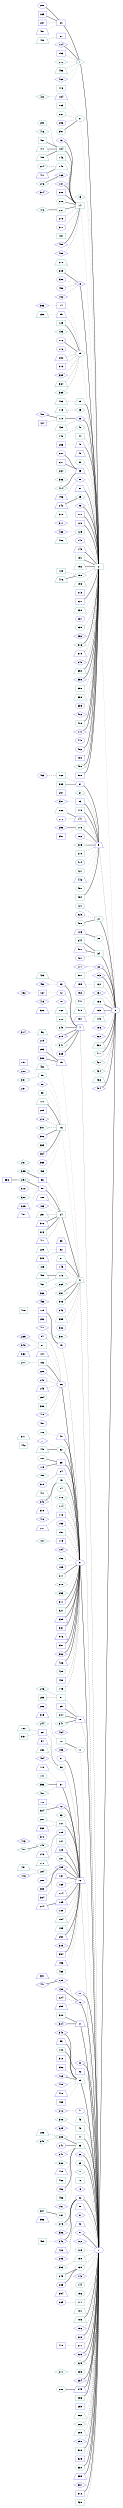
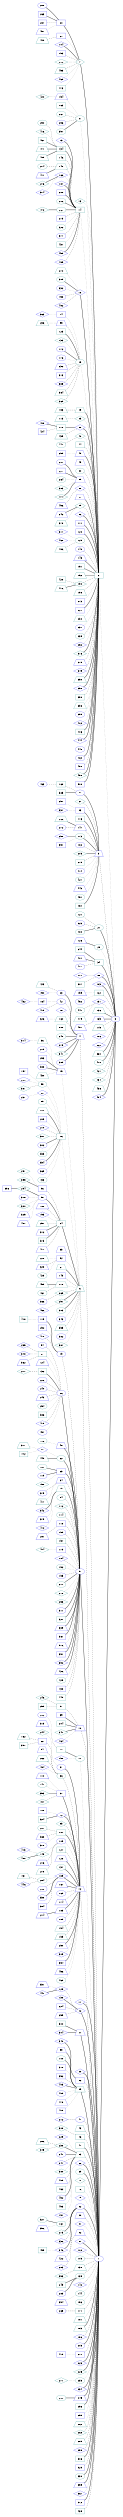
none -> (61, 227)
(61, 2085) -> (61, 2093)
